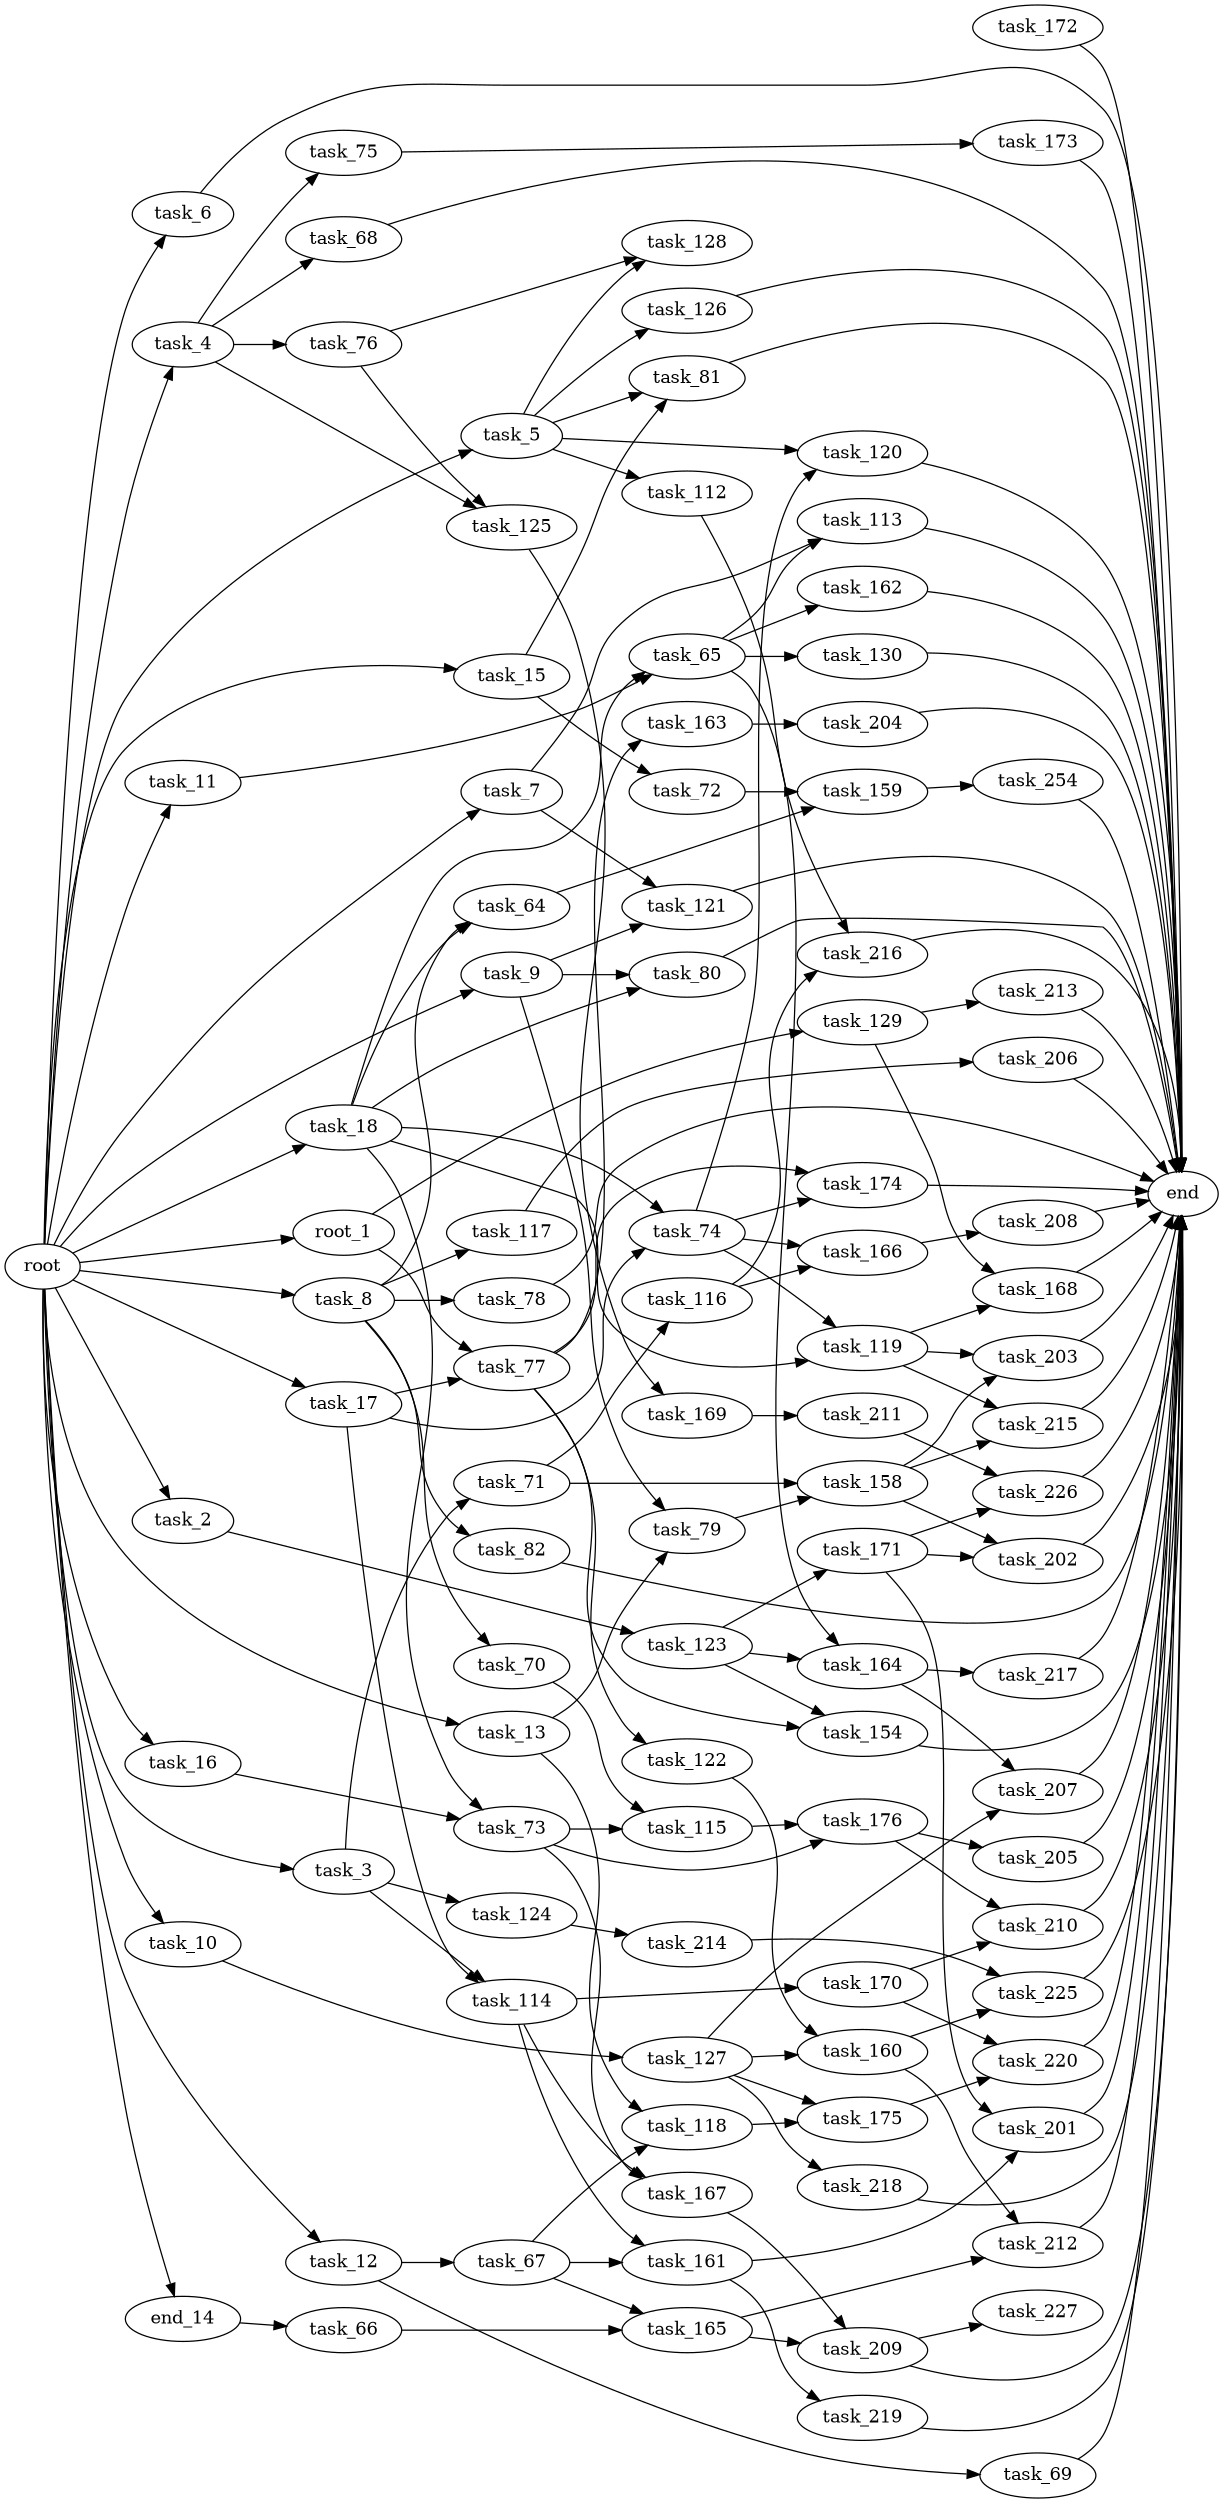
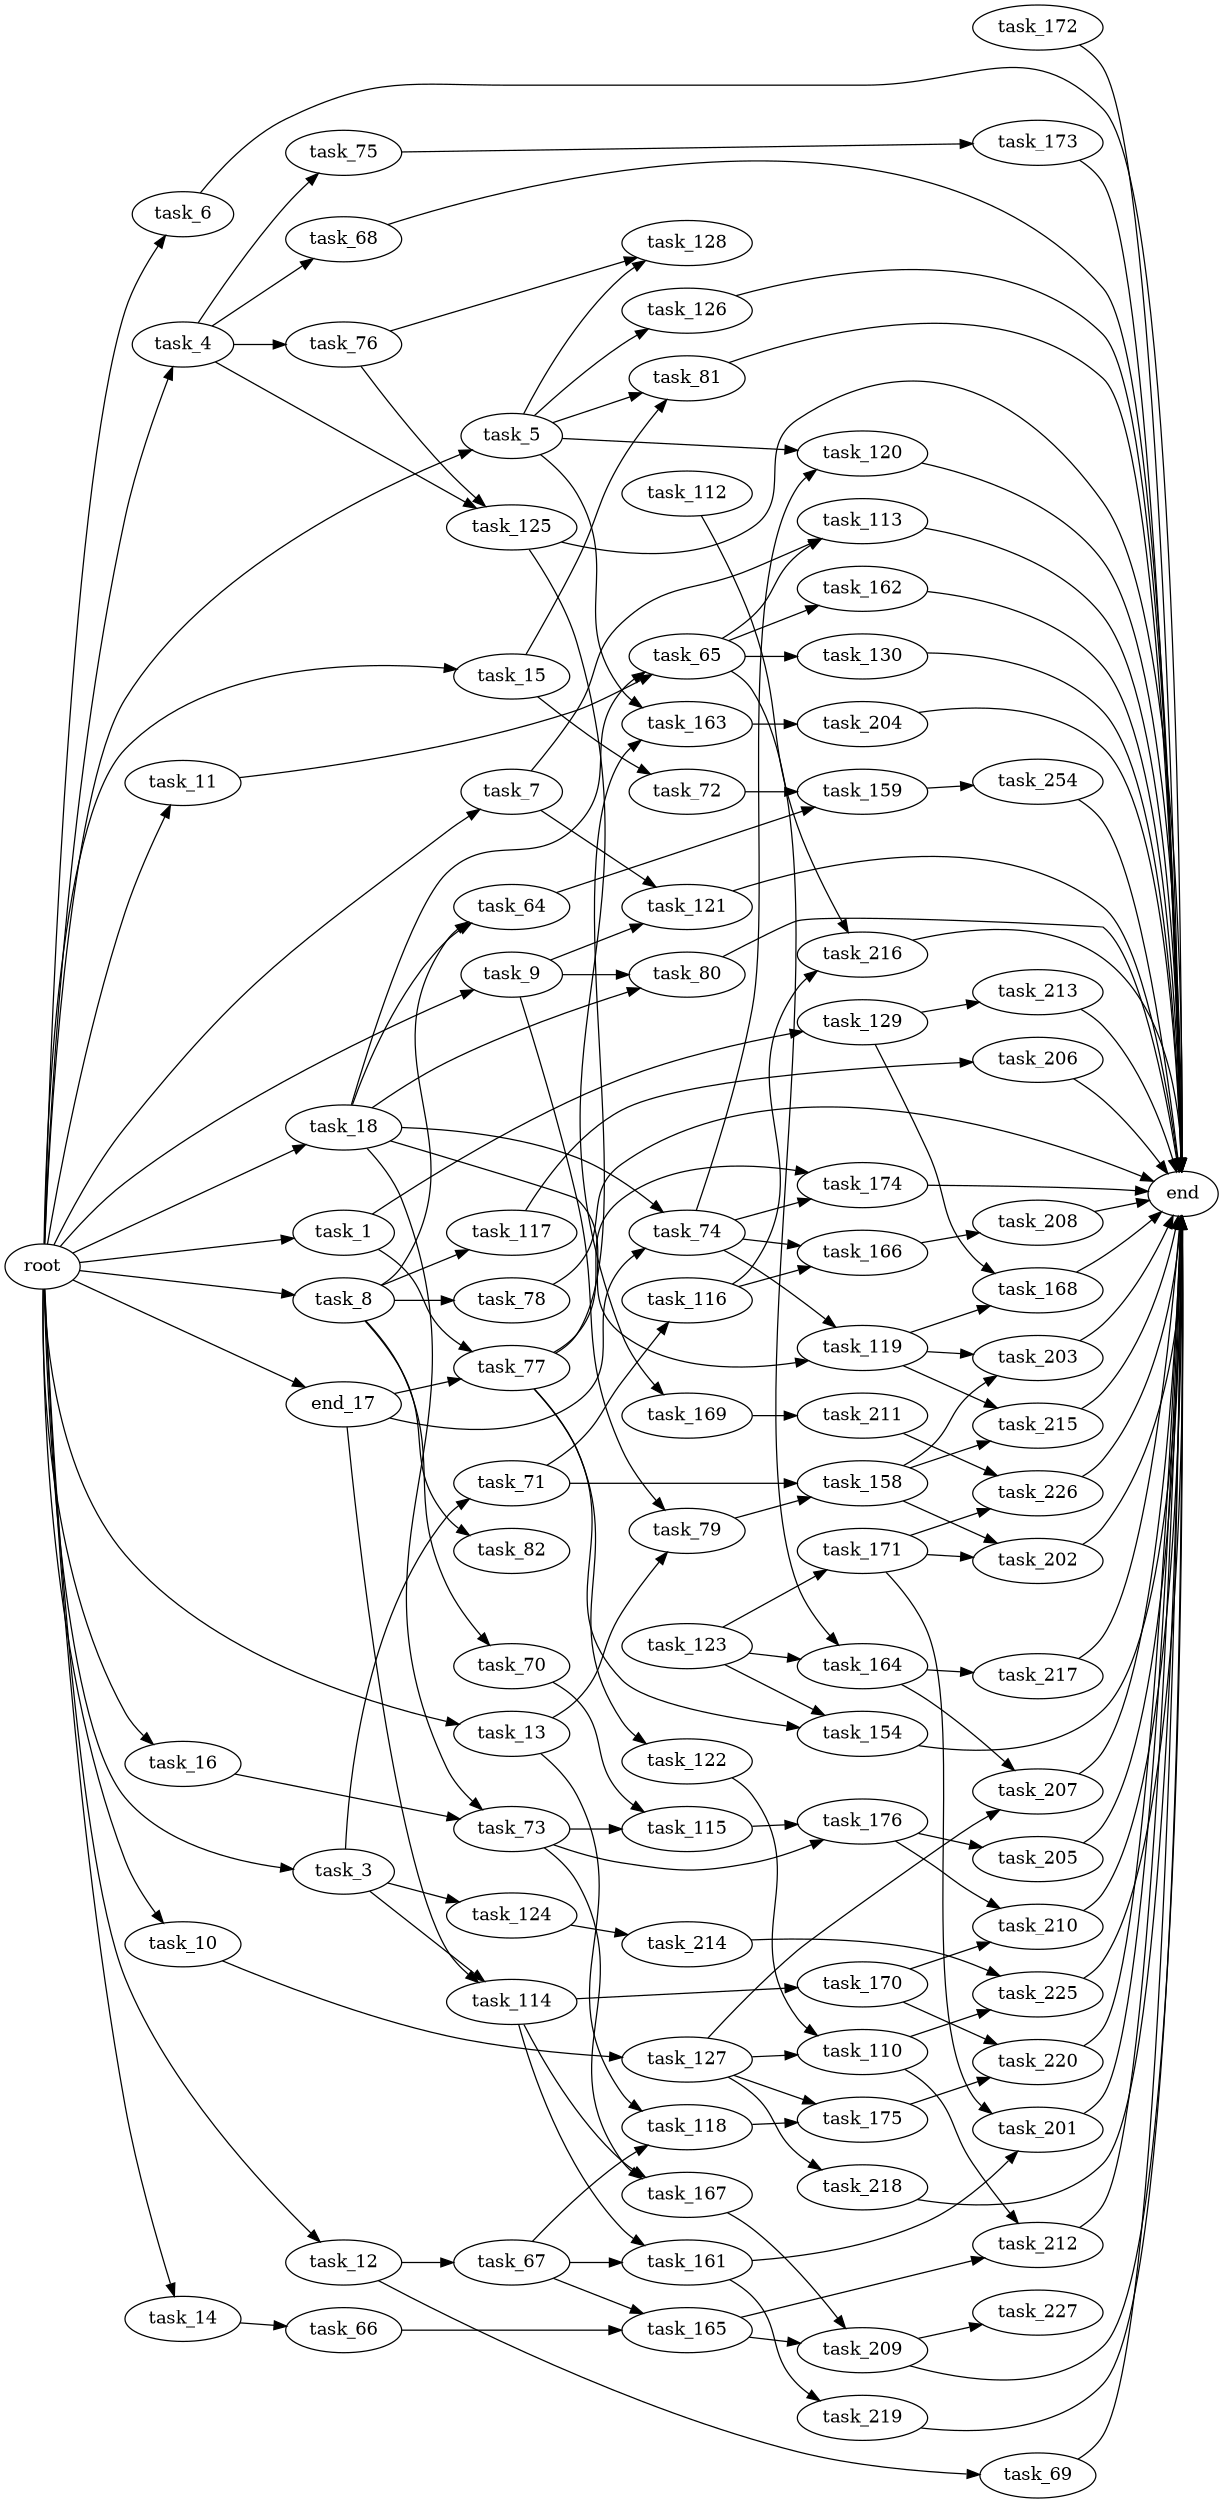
(590, 462) -> (597, 573)
(344, 1233) -> (344, 1233)
(344, 1404) -> (344, 1404)
(183, 1521) -> none
(1021, 1620) -> (1100, 498)
(862, 2052) -> (862, 2052)
(183, 2319) -> (183, 2319)
